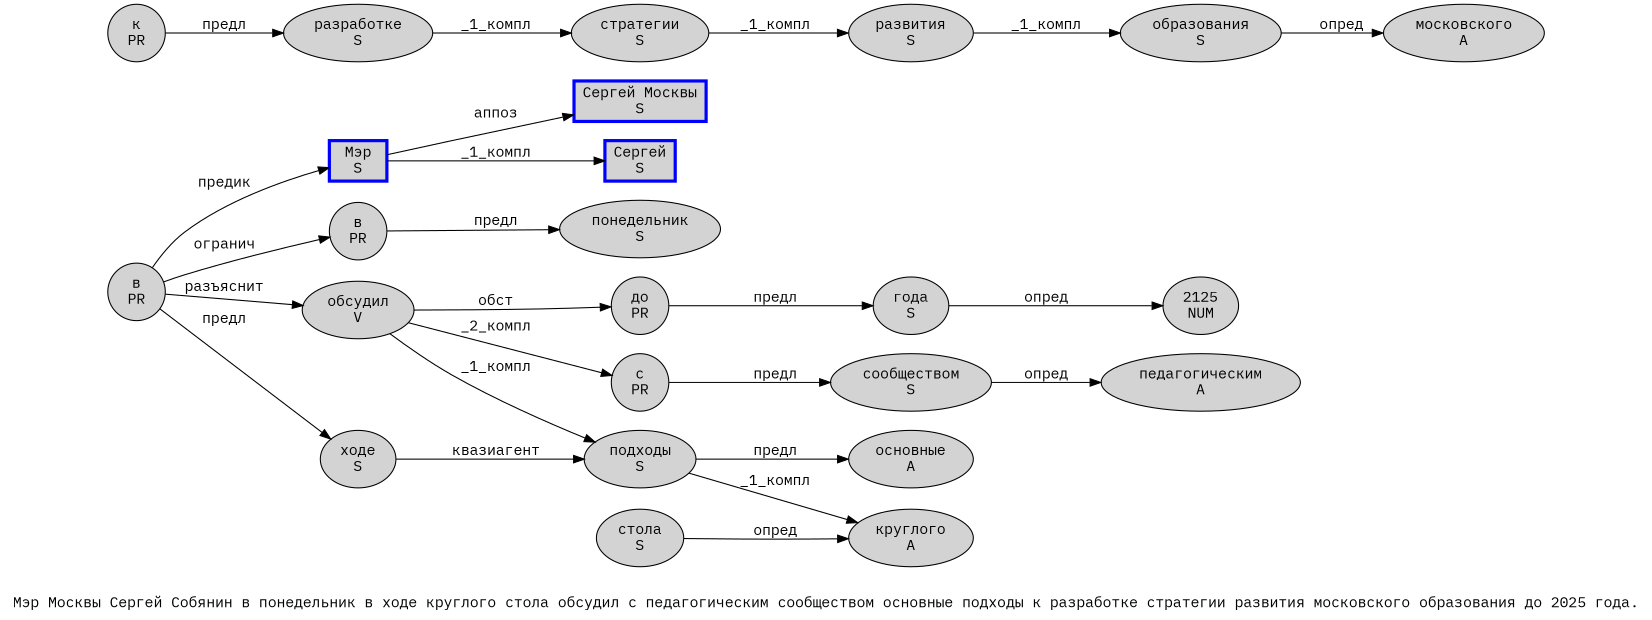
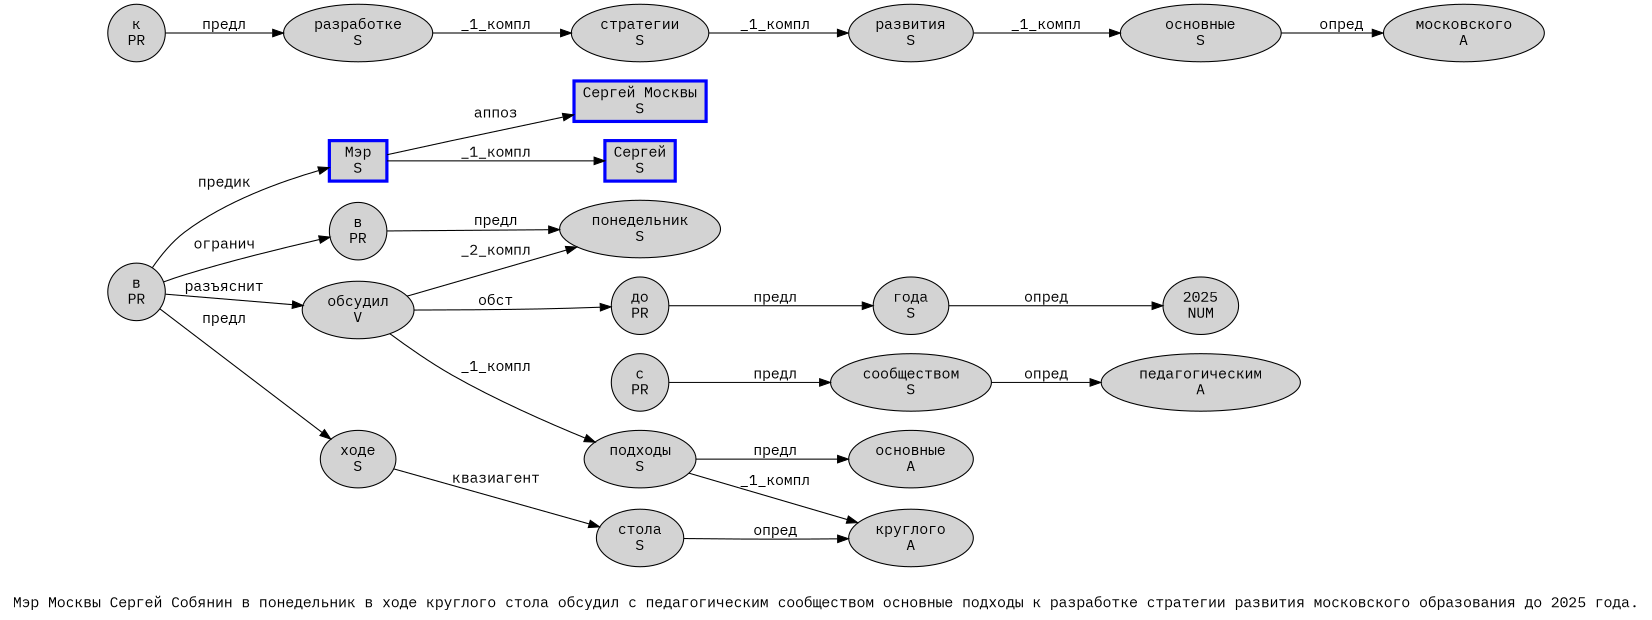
(1201, 33) -> (1201, 33)
(1201, 306) -> (1201, 306)
(505, 348) -> (487, 273)
(485, 459) -> (491, 496)
